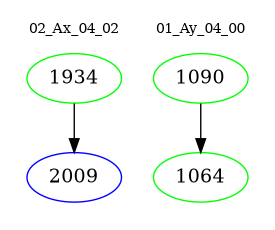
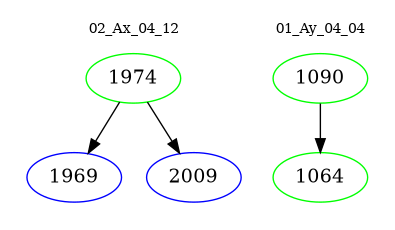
(74, 30) -> (134, 30)
(201, 30) -> (320, 30)
(74, 78) -> (133, 78)
none -> (74, 177)
